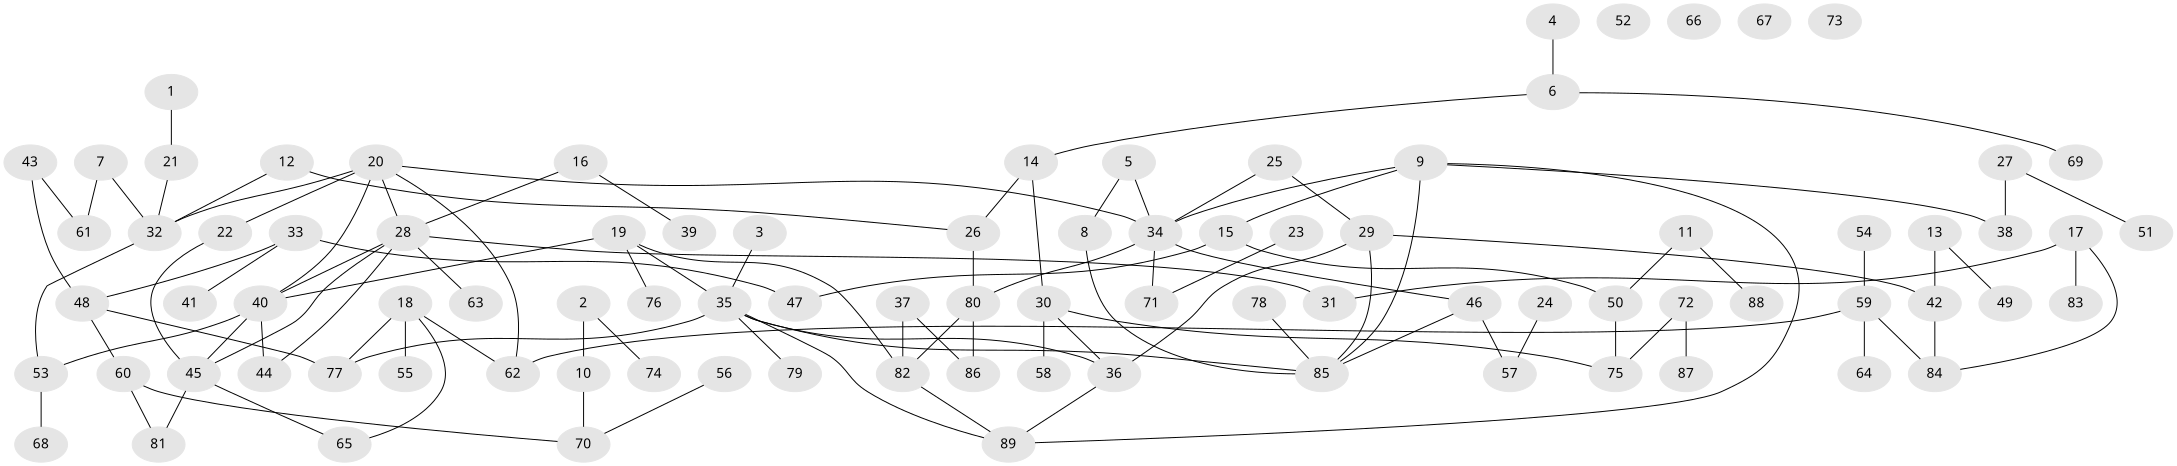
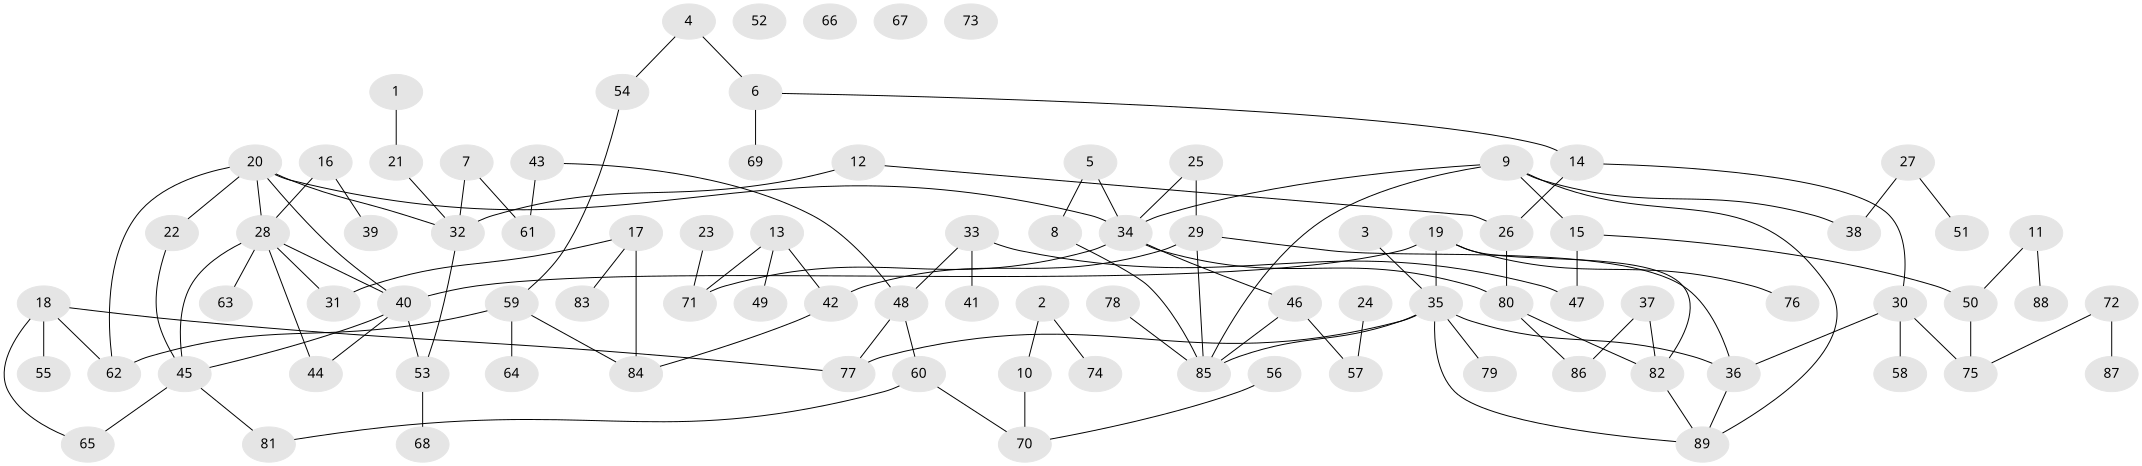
none -> (656, 57)
none -> (734, 268)
